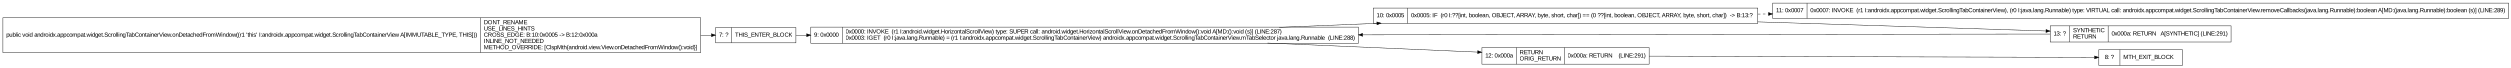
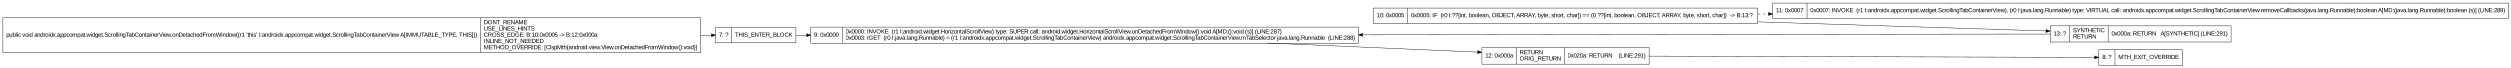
(1328, 25) -> none
(1607, 56) -> (1607, 56)
(2148, 57) -> (2149, 57)
